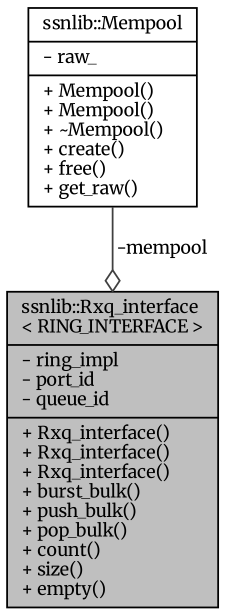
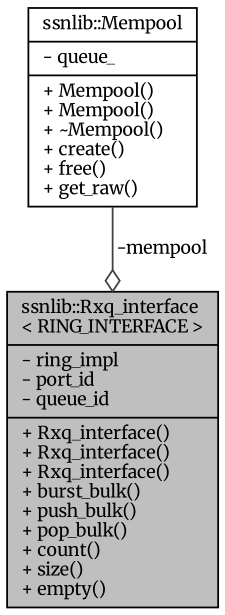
(70, 58) -> (80, 58)
